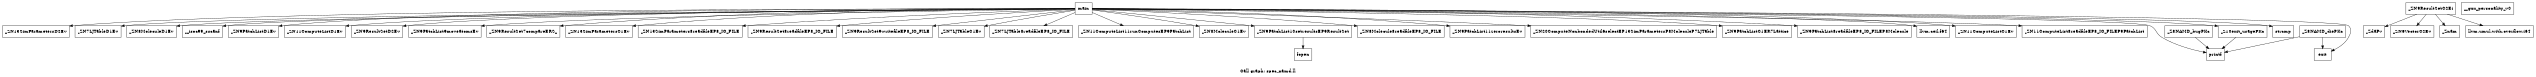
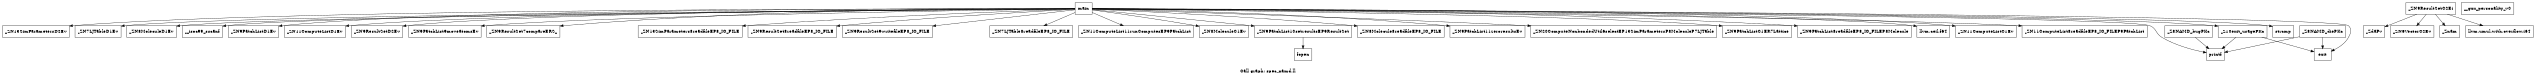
(599, 32) -> none
(961, 32) -> none
none -> (2286, 44)
